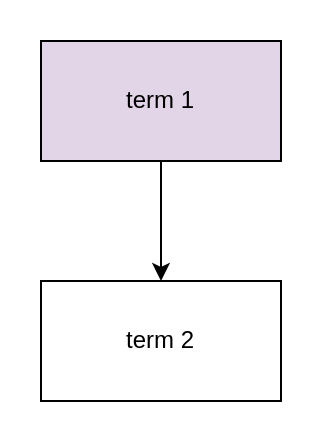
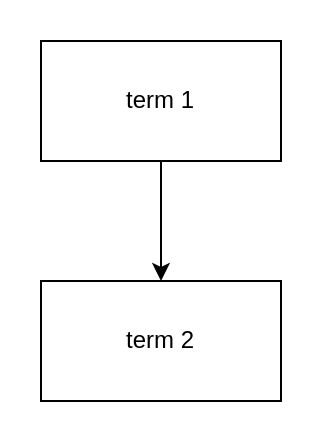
(161, 101) -> (161, 101)
